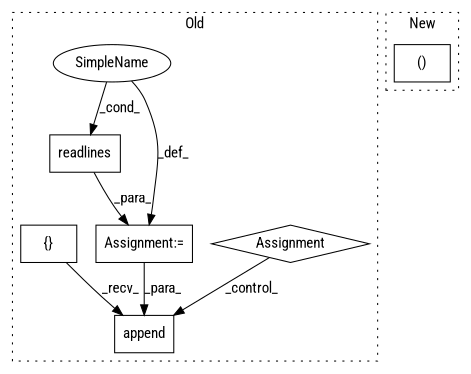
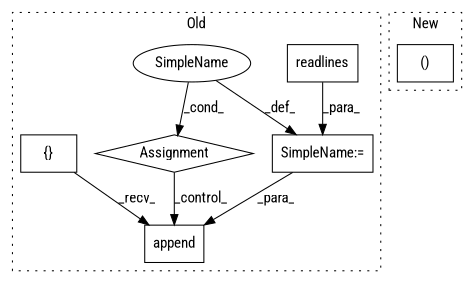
(100, 103) -> (184, 104)
(144, 244) -> (323, 154)
